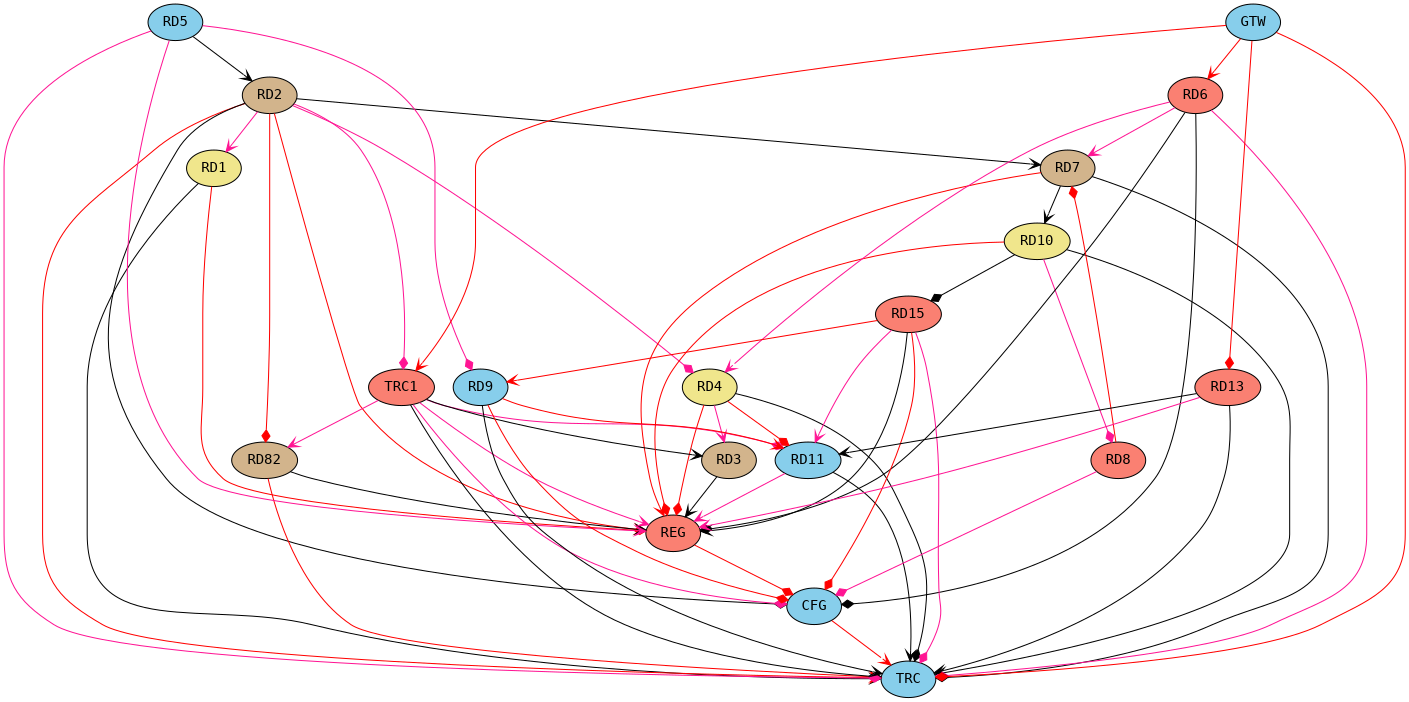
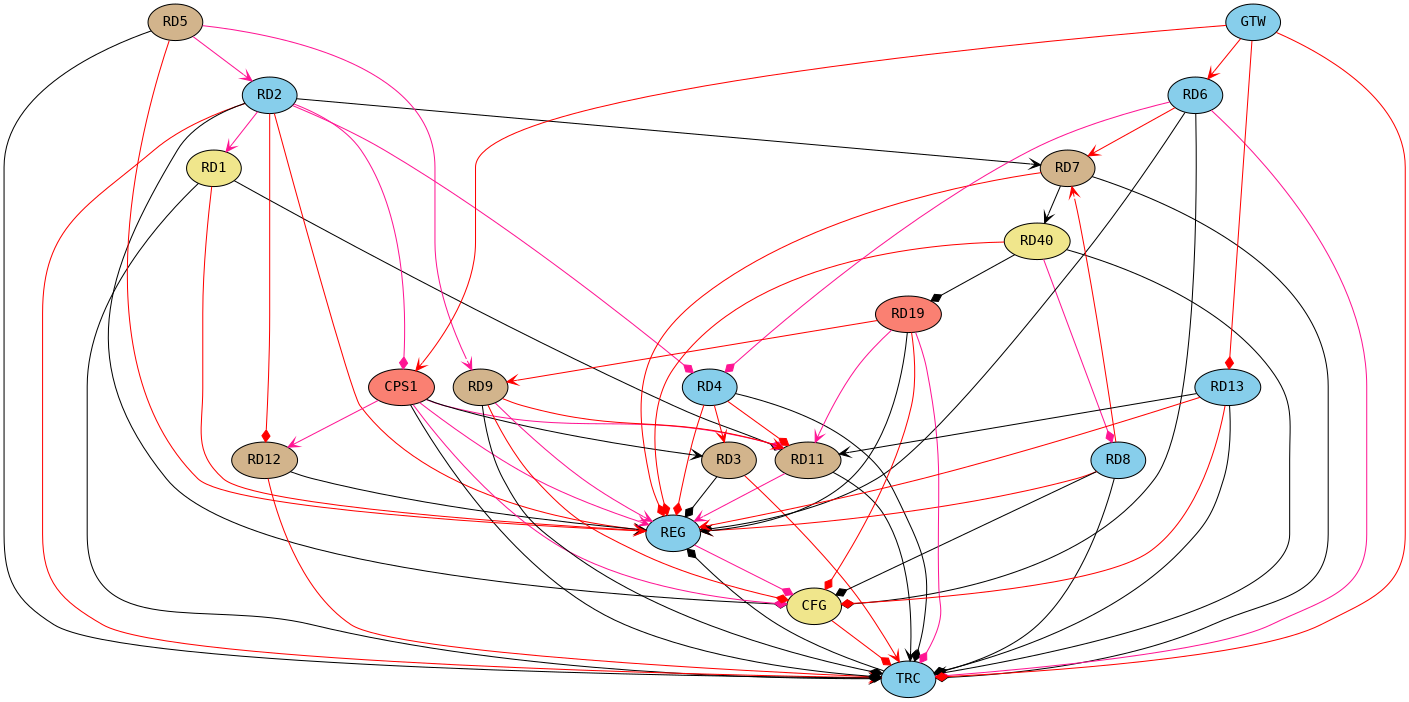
(175, 22) -> (175, 22)
(218, 56) -> (218, 56)
(270, 95) -> (270, 95)
(1195, 95) -> (1195, 95)
(421, 121) -> (421, 121)
(1136, 129) -> (1136, 129)
(937, 206) -> (937, 206)
(1037, 241) -> (1037, 241)
(757, 261) -> (757, 261)
(908, 314) -> (908, 314)
(1097, 320) -> (1097, 320)
none -> (498, 321)
(402, 387) -> (402, 387)
(481, 387) -> (481, 387)
(710, 387) -> (710, 387)
(1228, 387) -> (1228, 387)
(718, 419) -> (717, 417)
(265, 460) -> (265, 460)
(808, 460) -> (808, 460)
(1118, 460) -> (1118, 460)
none -> (565, 465)
(957, 470) -> (957, 470)
(193, 472) -> (193, 472)
(262, 492) -> (262, 492)
(704, 493) -> (704, 493)
none -> (915, 510)
(972, 531) -> (972, 531)
(673, 533) -> (673, 533)
none -> (826, 559)
(738, 567) -> (738, 567)
none -> (1087, 575)
(623, 585) -> (623, 585)
(1139, 586) -> (1139, 586)
none -> (1059, 601)
(814, 606) -> (814, 606)
none -> (782, 627)
(856, 639) -> (856, 639)
(116, 641) -> (116, 641)
